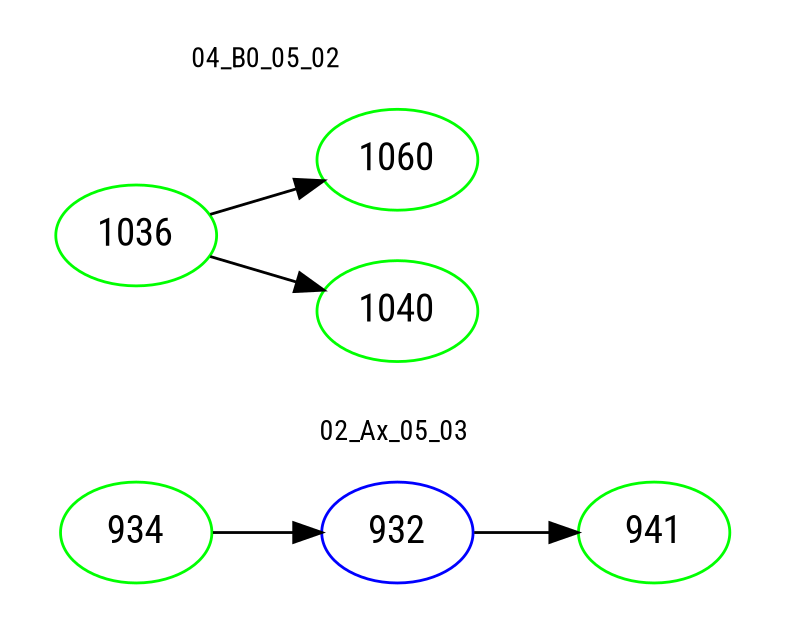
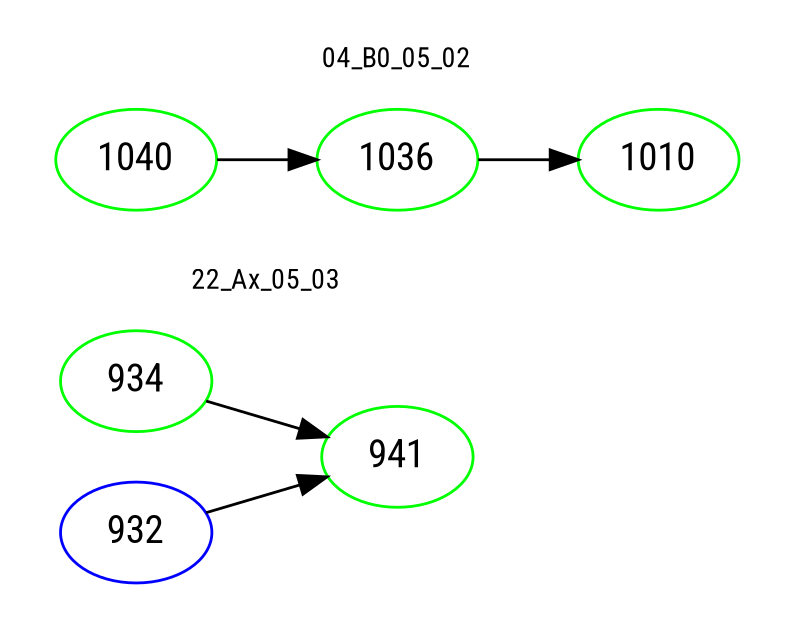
(397, 160) -> (659, 160)
(253, 269) -> (253, 160)
(395, 433) -> (267, 282)
(253, 533) -> (253, 415)
